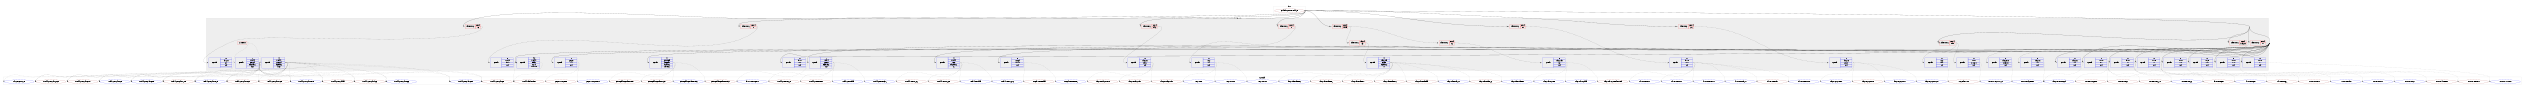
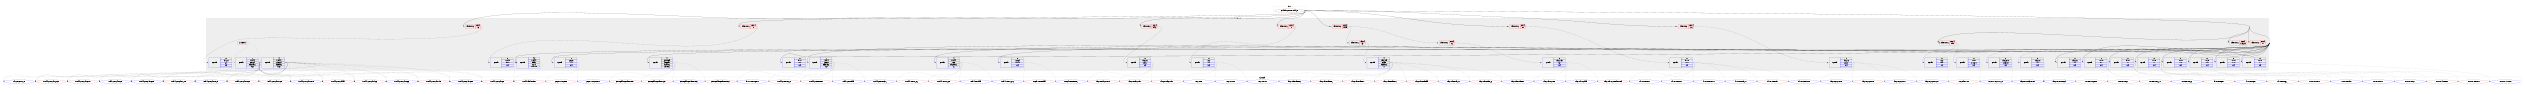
none -> (434, 82)
(1836, 82) -> (1836, 82)
(2027, 82) -> (2027, 82)
